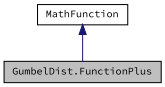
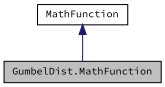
(83, 72) -> (83, 72)
